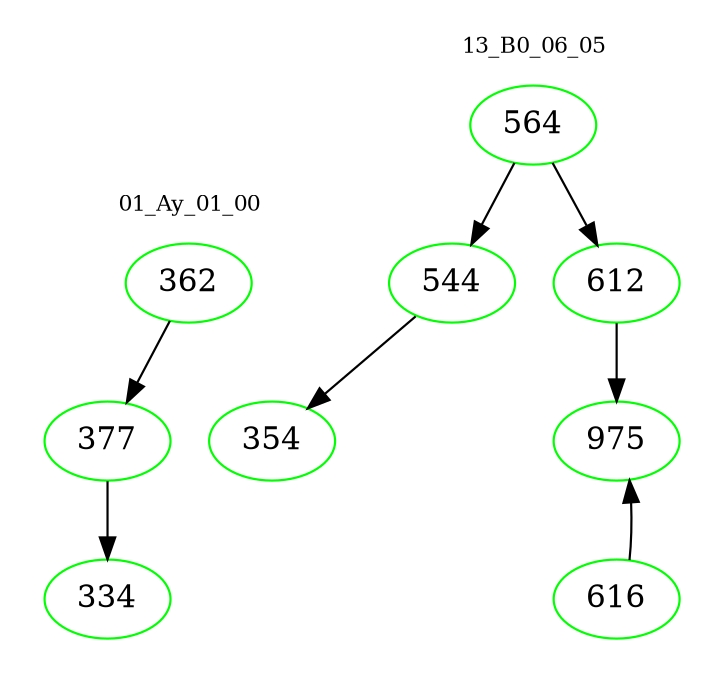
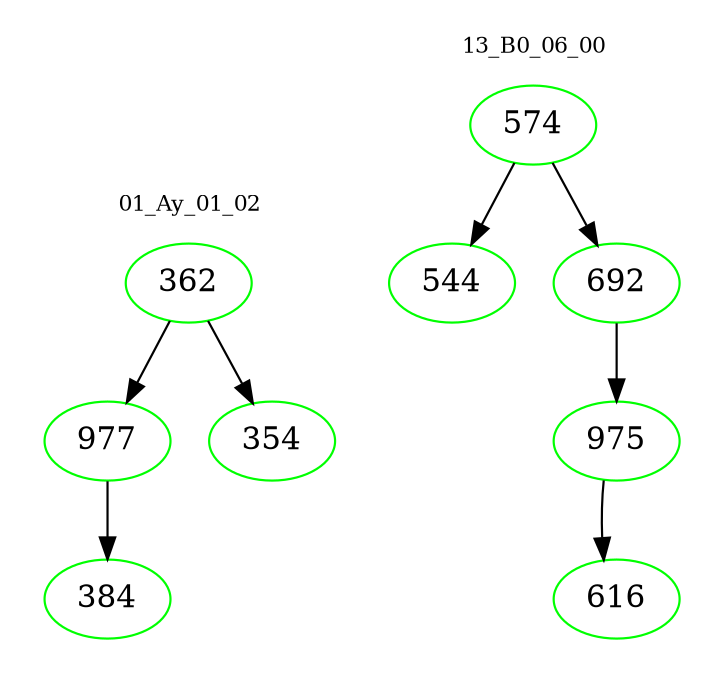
(534, 47) -> (534, 47)
(533, 125) -> (533, 125)
(190, 205) -> (190, 205)
(617, 283) -> (617, 283)
(386, 342) -> (225, 352)
(108, 441) -> (108, 441)
(631, 531) -> (602, 509)
(108, 599) -> (108, 599)
